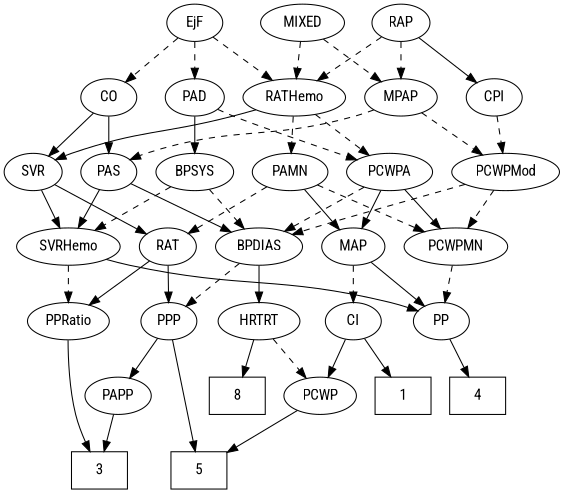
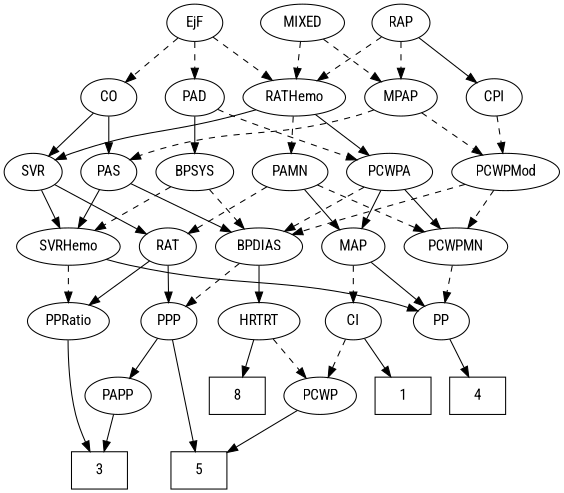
(338, 132) -> (338, 132)
(339, 354) -> (339, 354)
